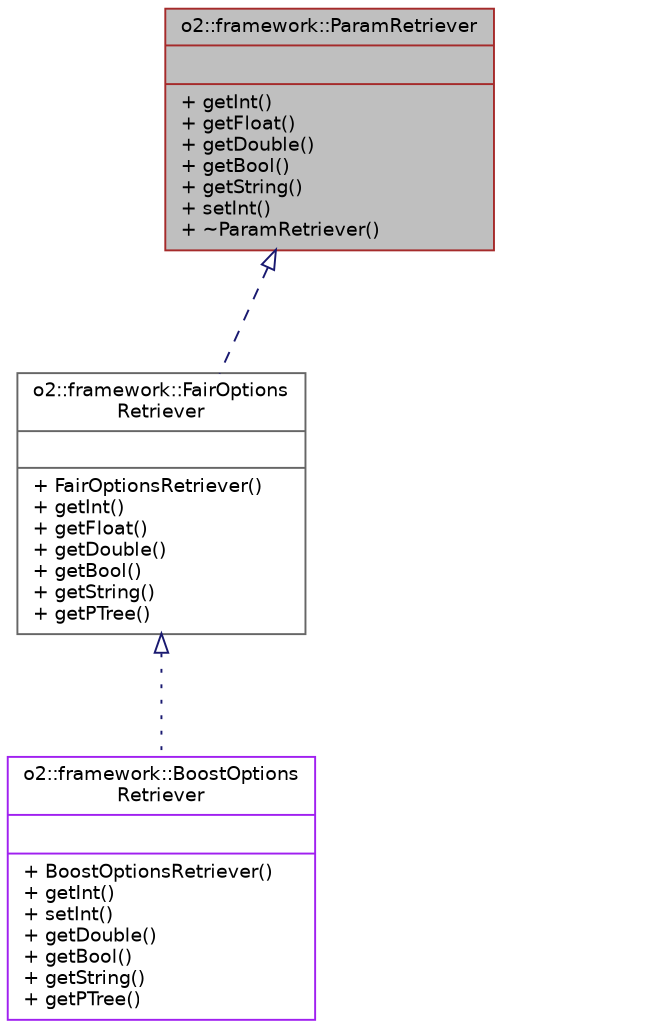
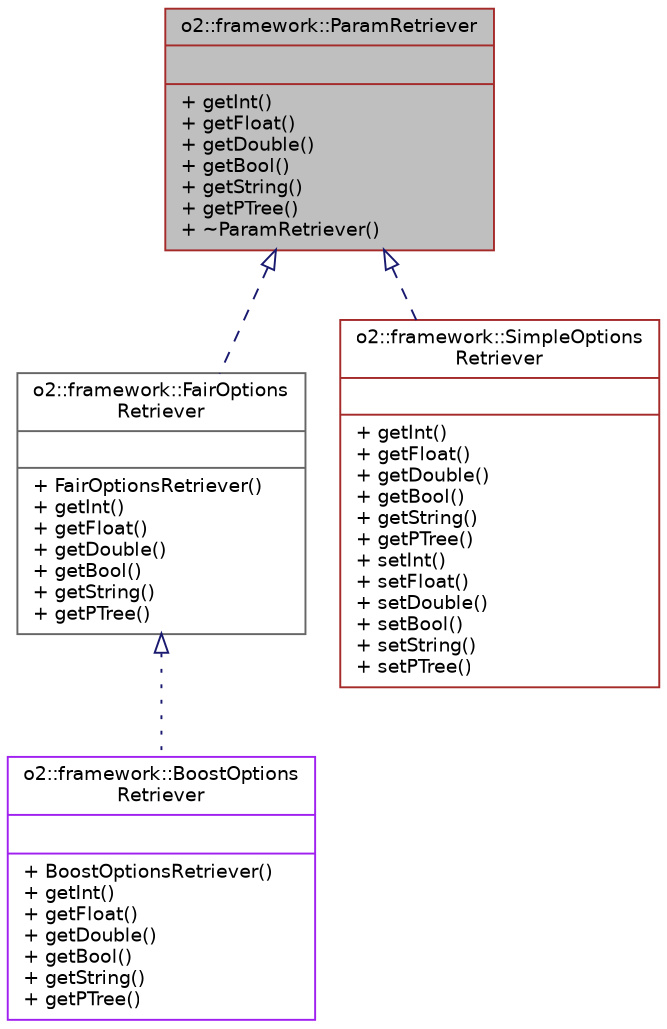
(226, 209) -> (240, 209)
none -> (500, 504)
(69, 914) -> (81, 914)
